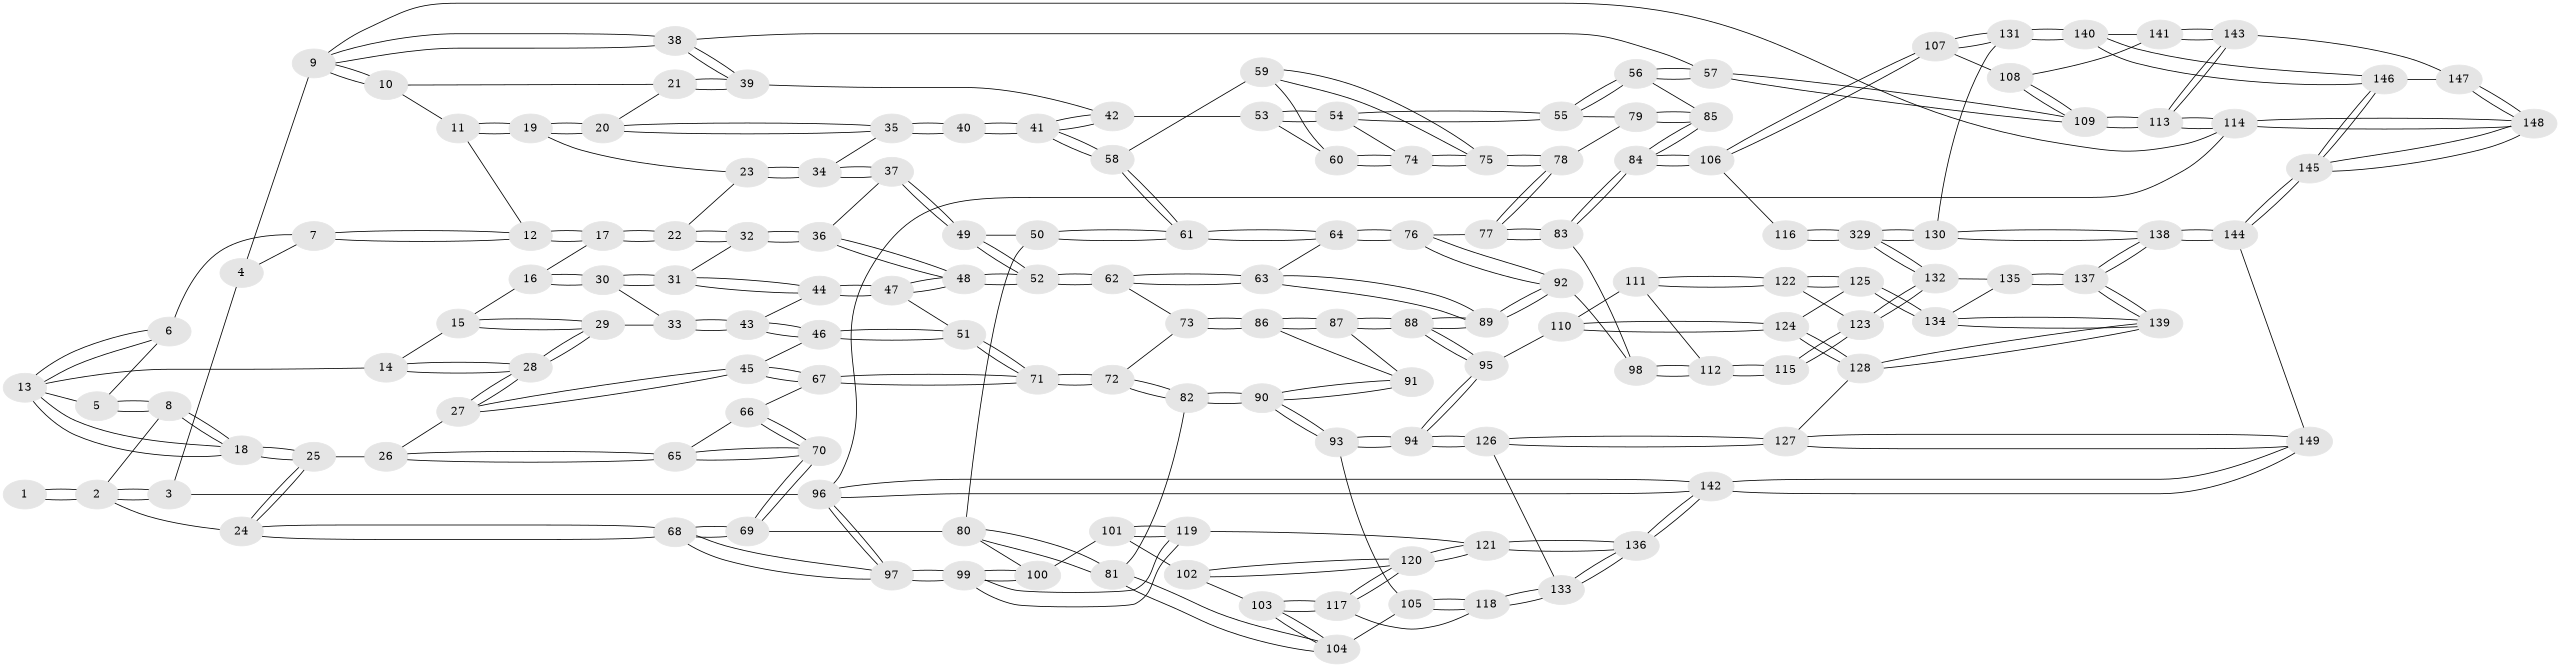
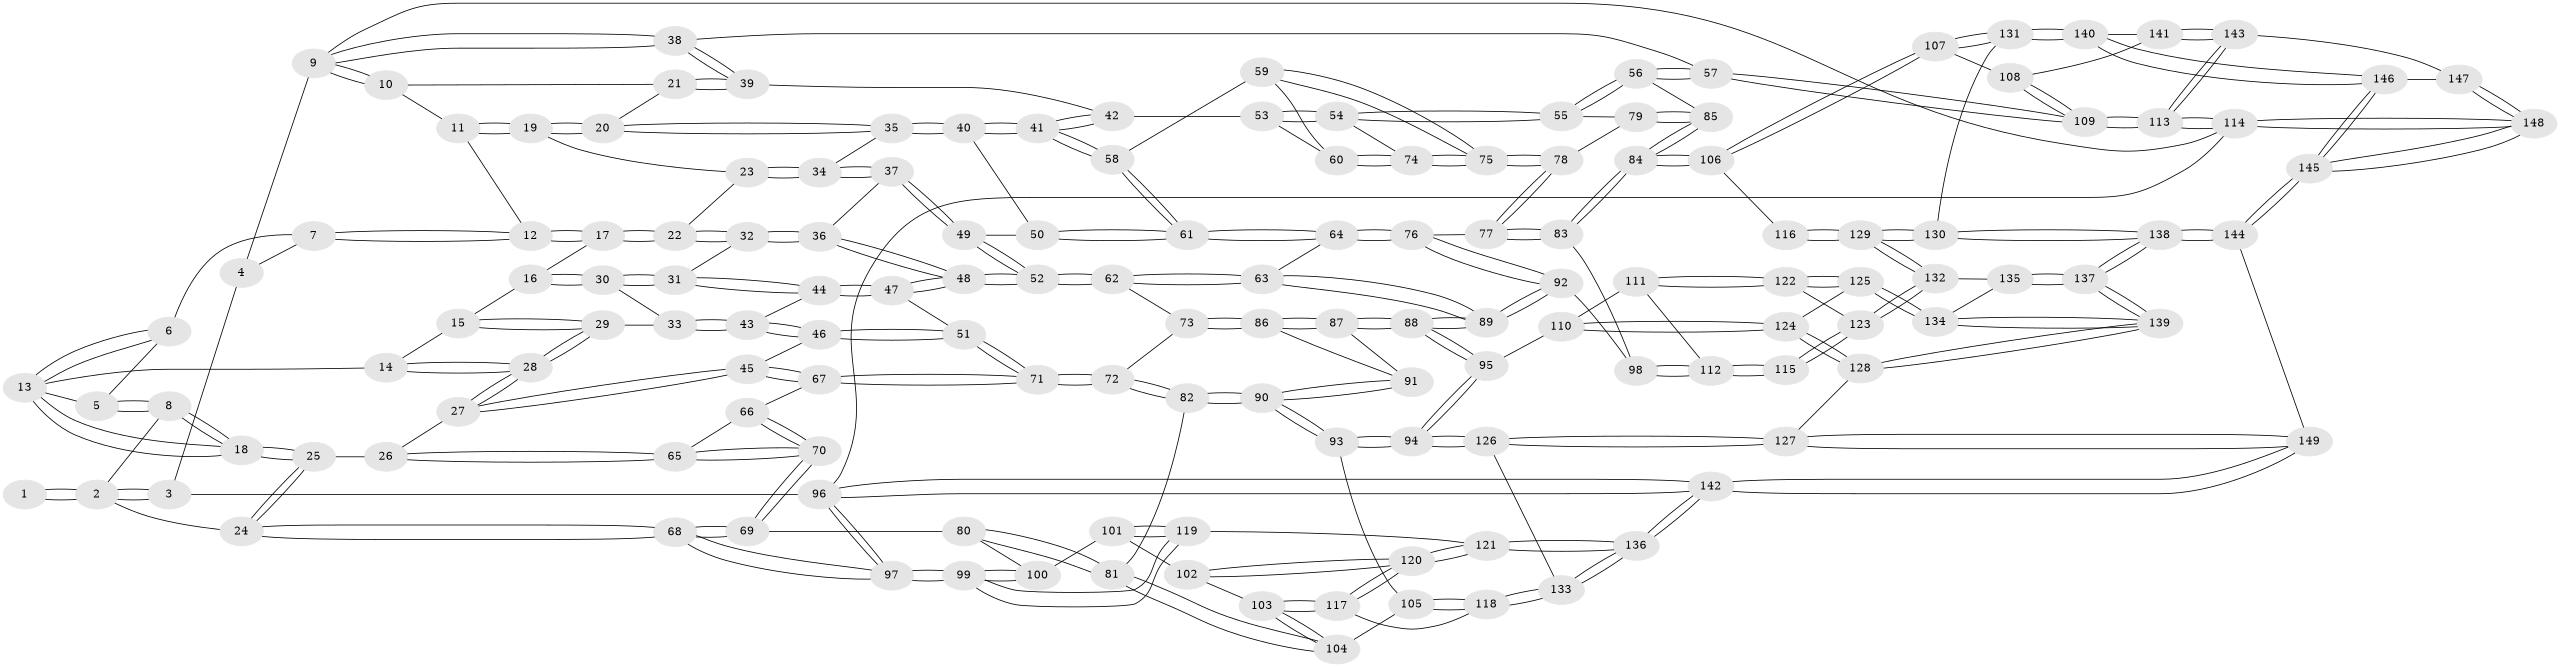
(1861, 235) -> (1861, 235)
(983, 392) -> (1001, 182)
